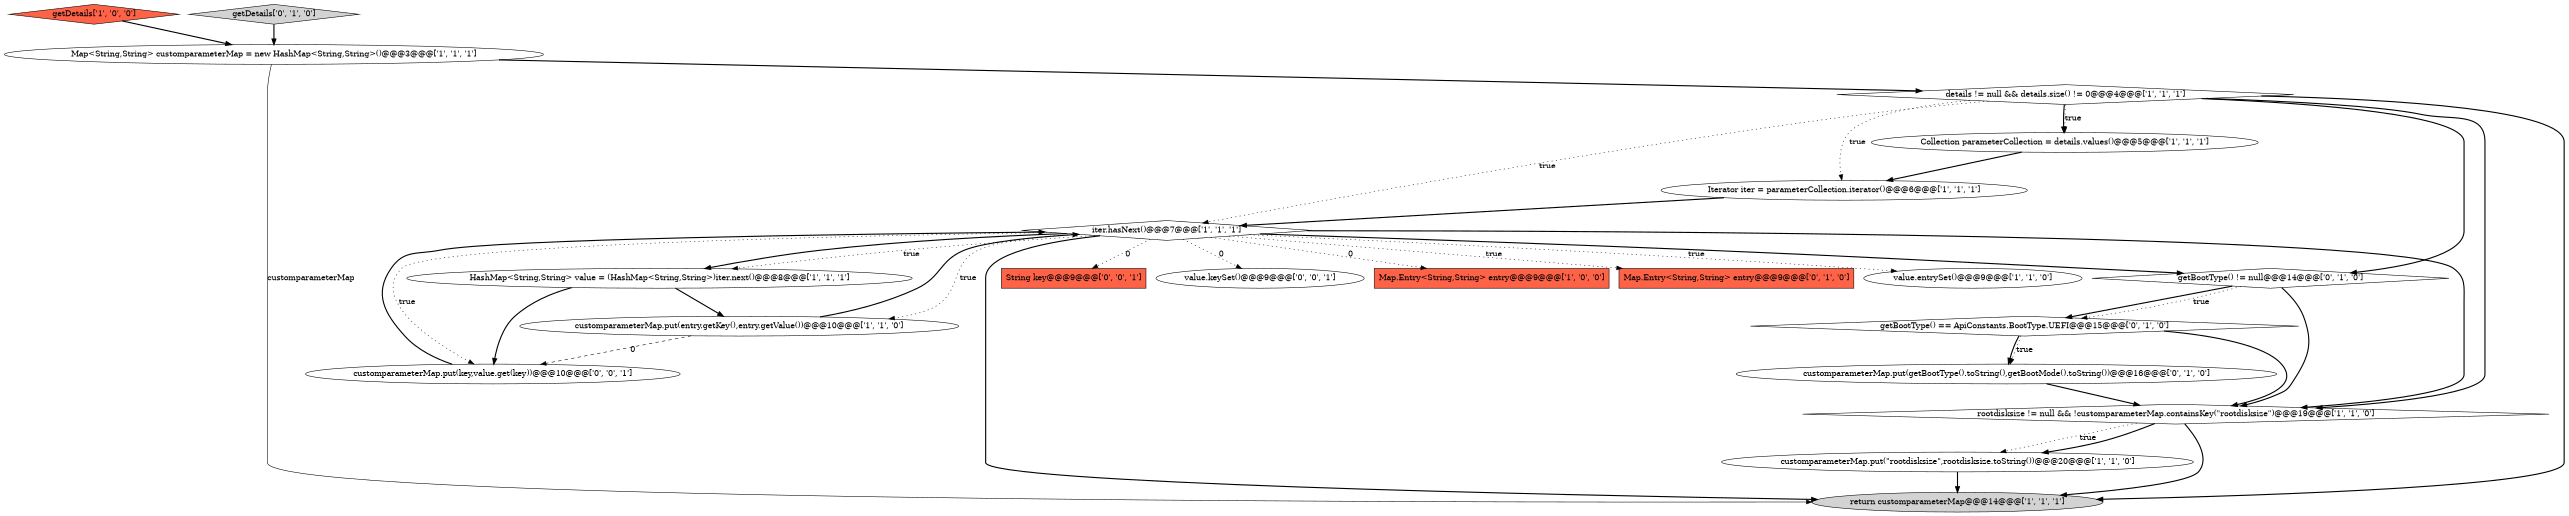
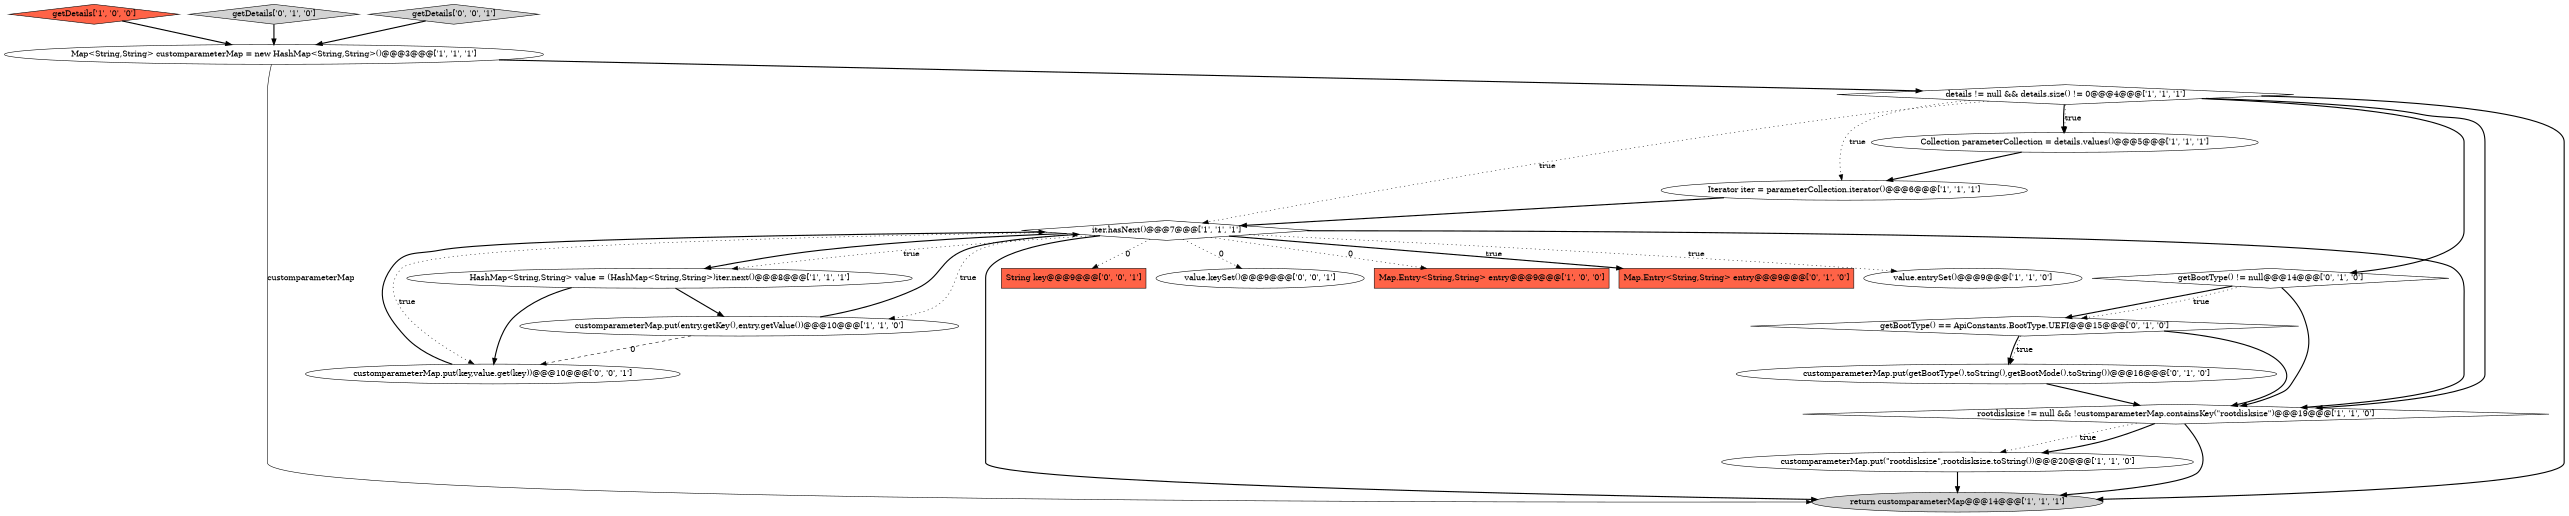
none -> (454, 14)
(1719, 251) -> none
(1423, 252) -> (1423, 252)
